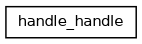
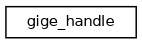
(71, 22) -> (71, 22)
